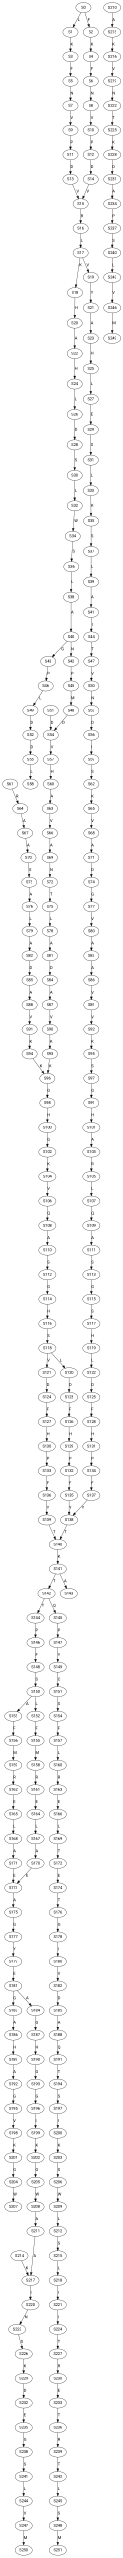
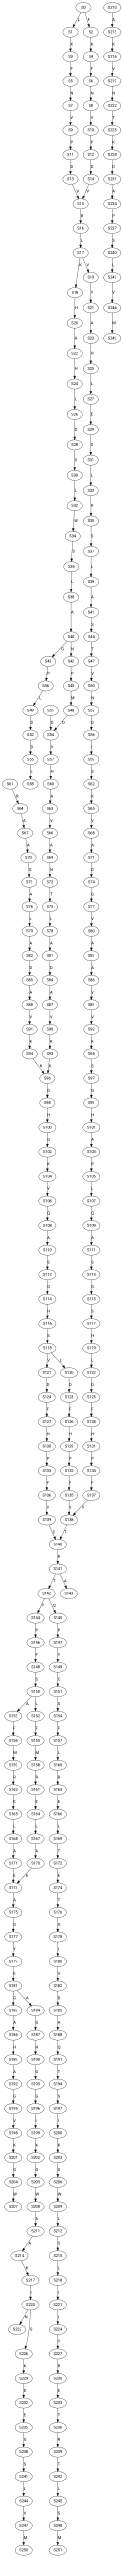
(93, 625) -> (93, 625)
(54, 1532) -> (54, 1532)
(33, 2254) -> (28, 2242)
(20, 2340) -> (29, 2328)
